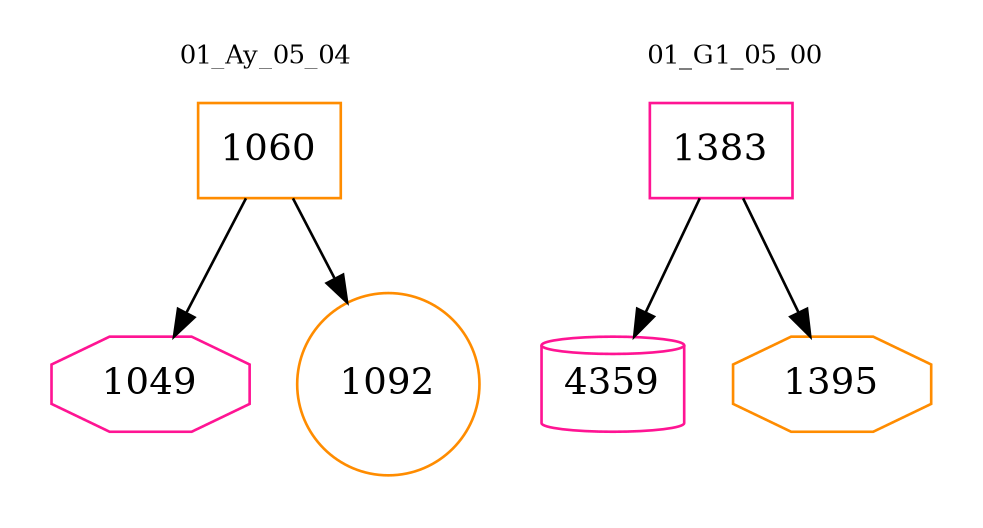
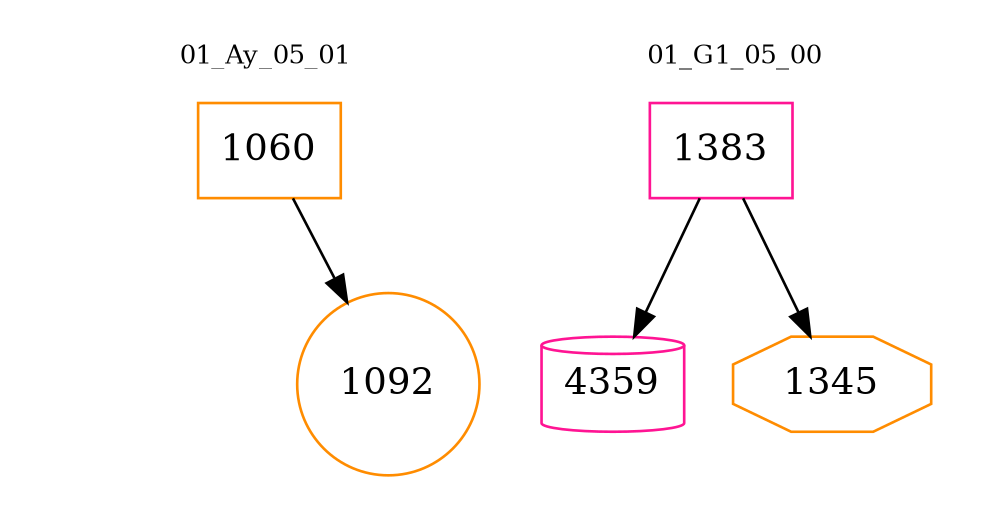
(265, 57) -> (265, 57)
(151, 384) -> none
(832, 384) -> (832, 384)
